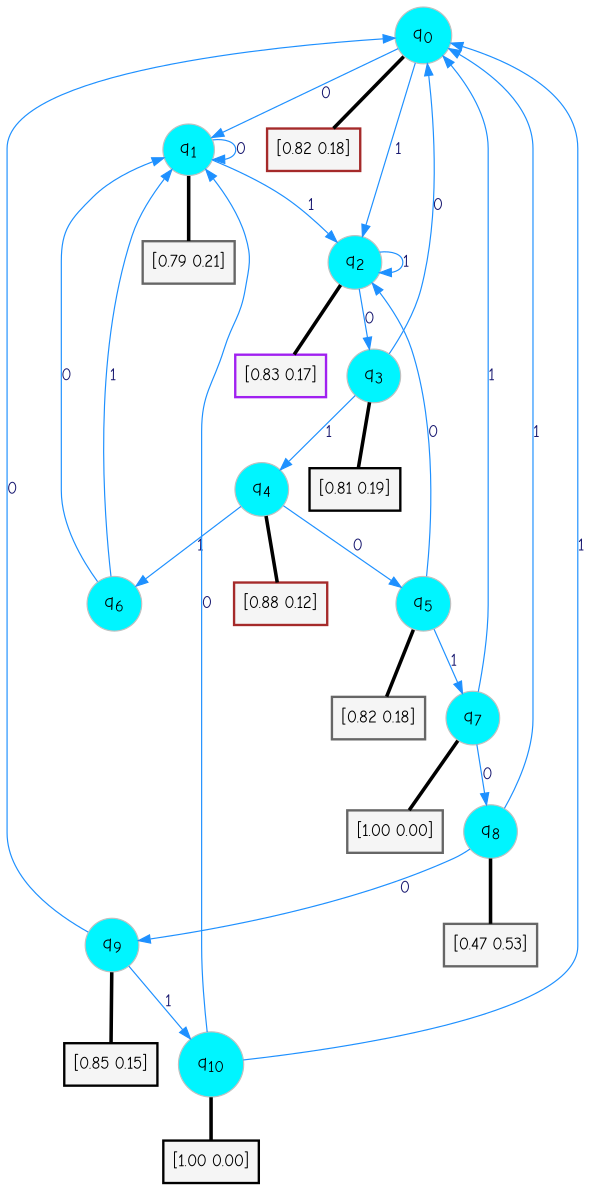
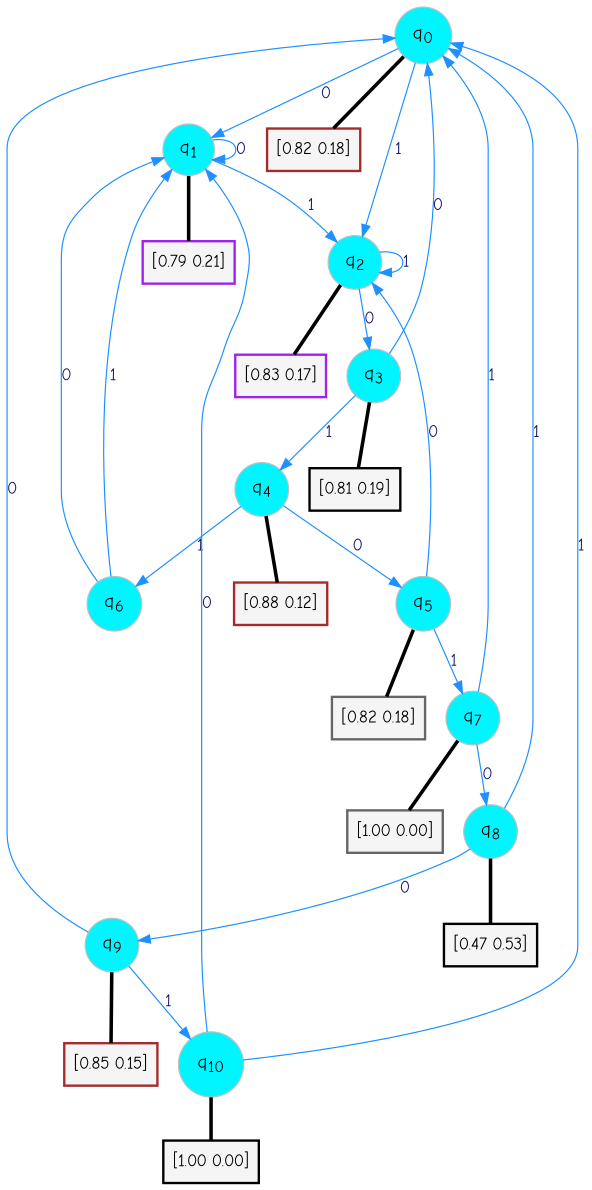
(189, 262) -> (189, 262)
(491, 945) -> (491, 945)
(111, 1064) -> (111, 1064)
